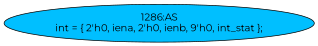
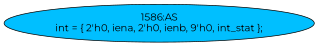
(159, 23) -> (159, 23)
